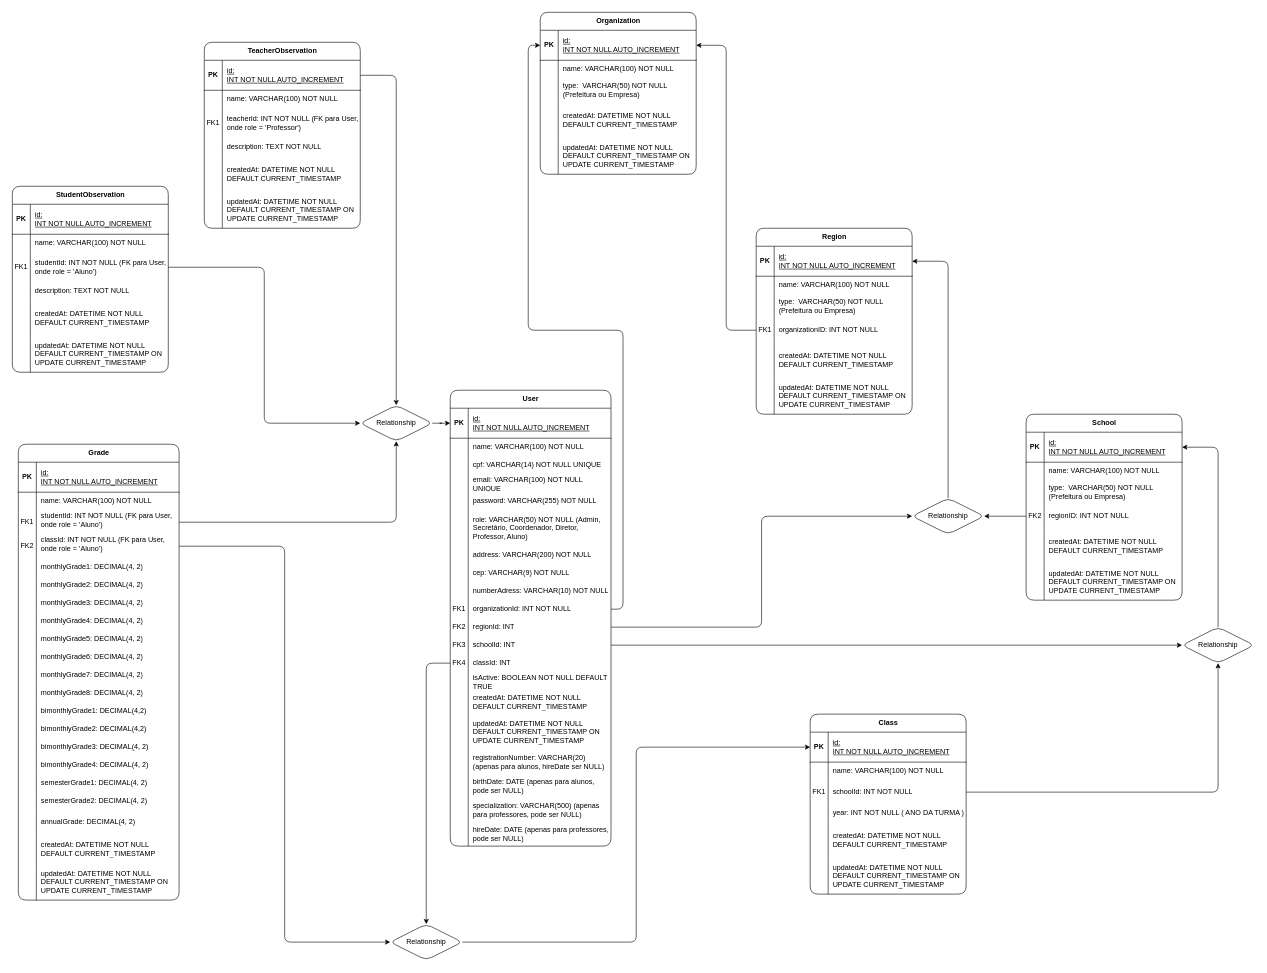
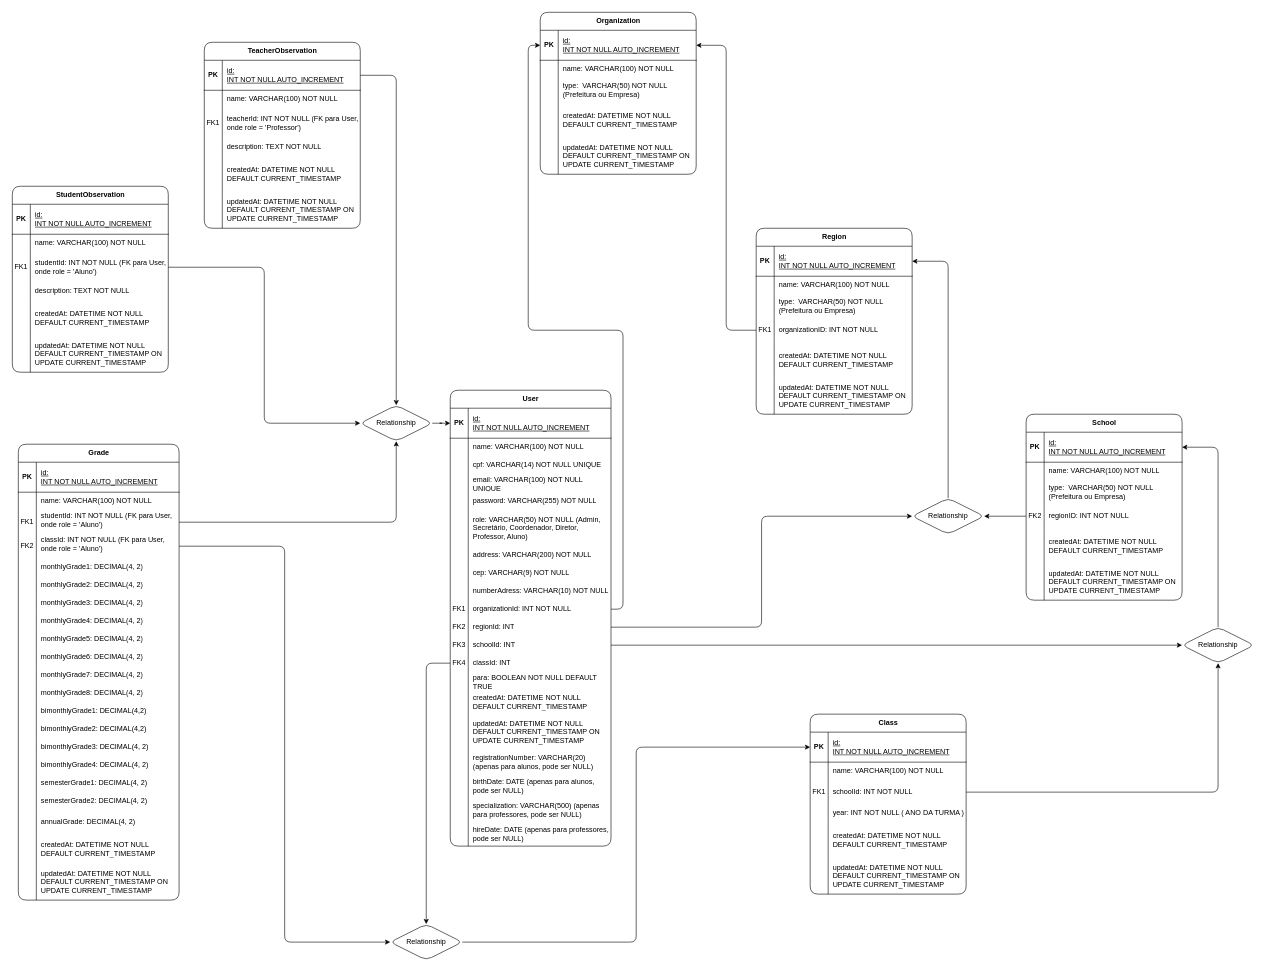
(542, 681) -> (539, 681)
(542, 762) -> (542, 762)
